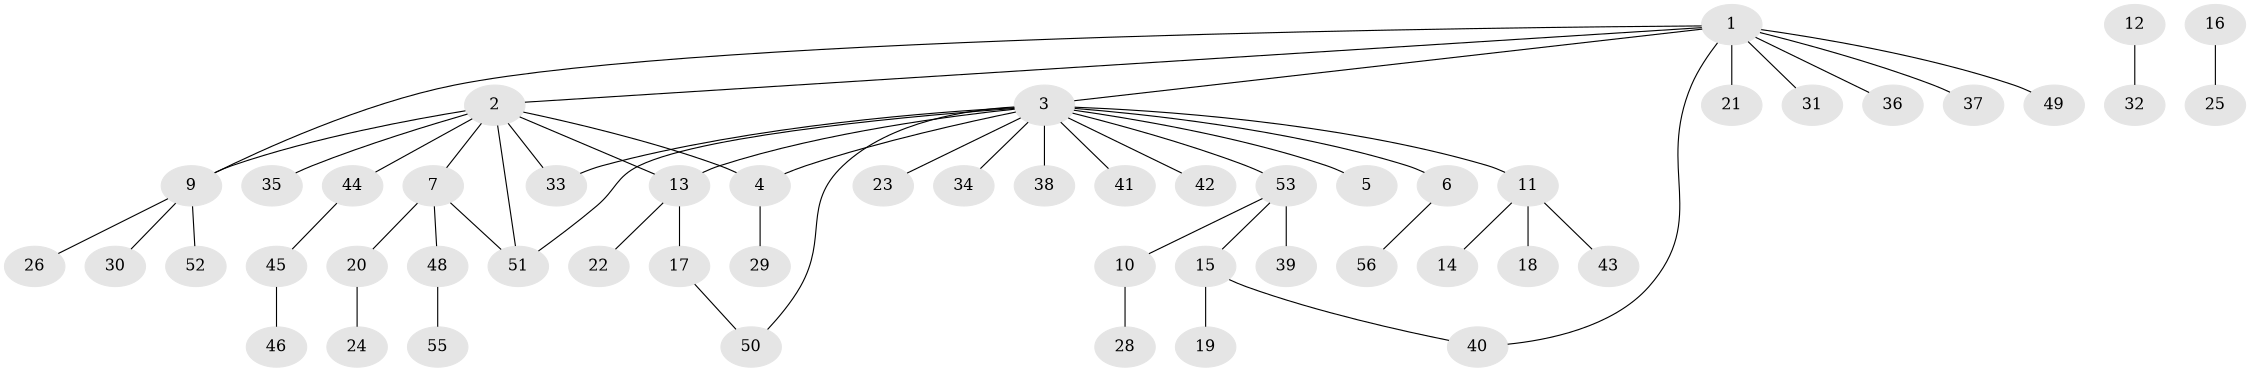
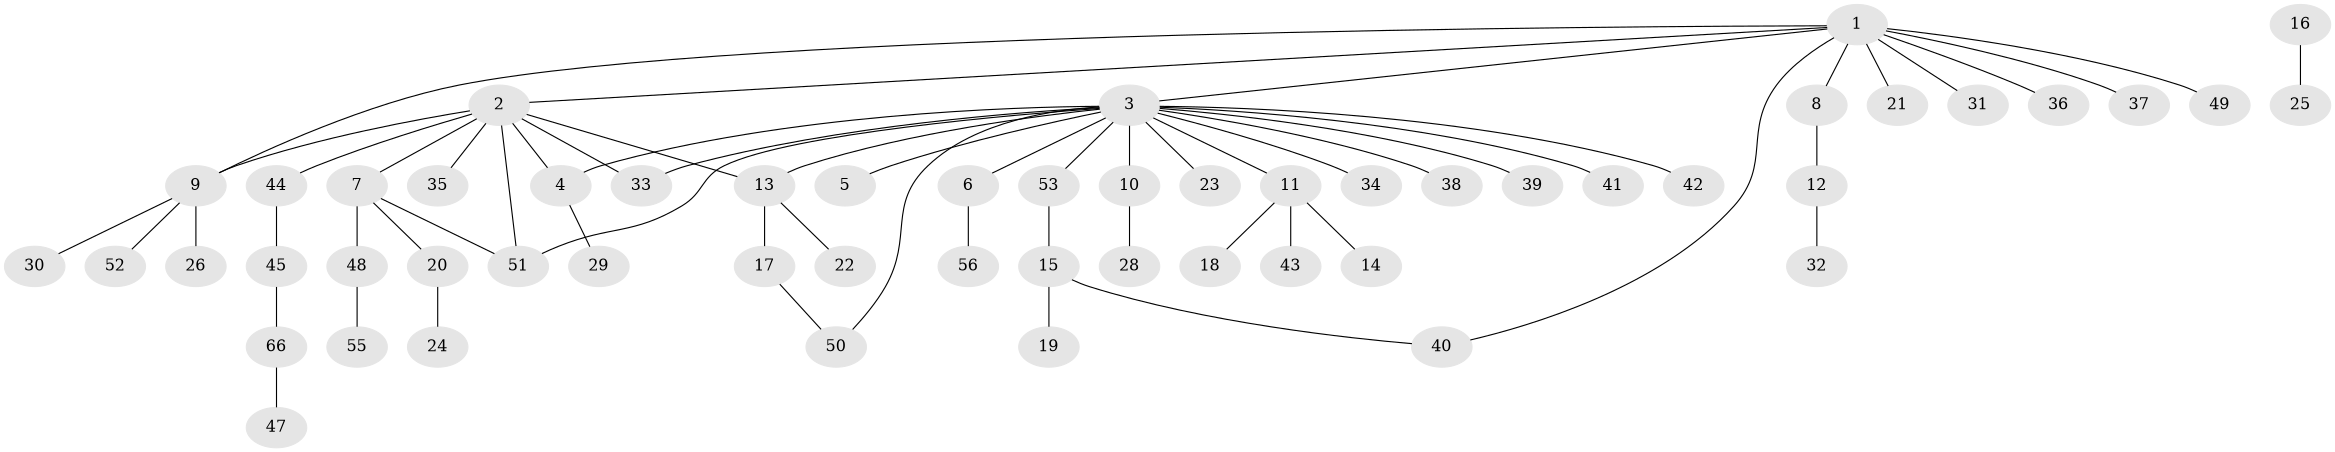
none -> (1817, 105)
(1206, 226) -> (1130, 146)
(1286, 226) -> (1337, 130)
(277, 347) -> (277, 347)
none -> (277, 428)
